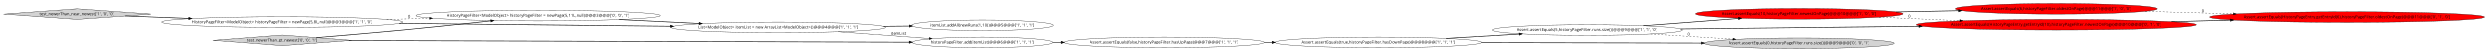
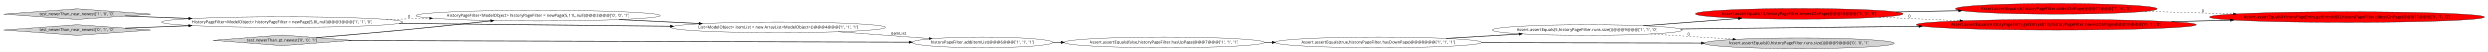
(982, 25) -> none
none -> (77, 30)
